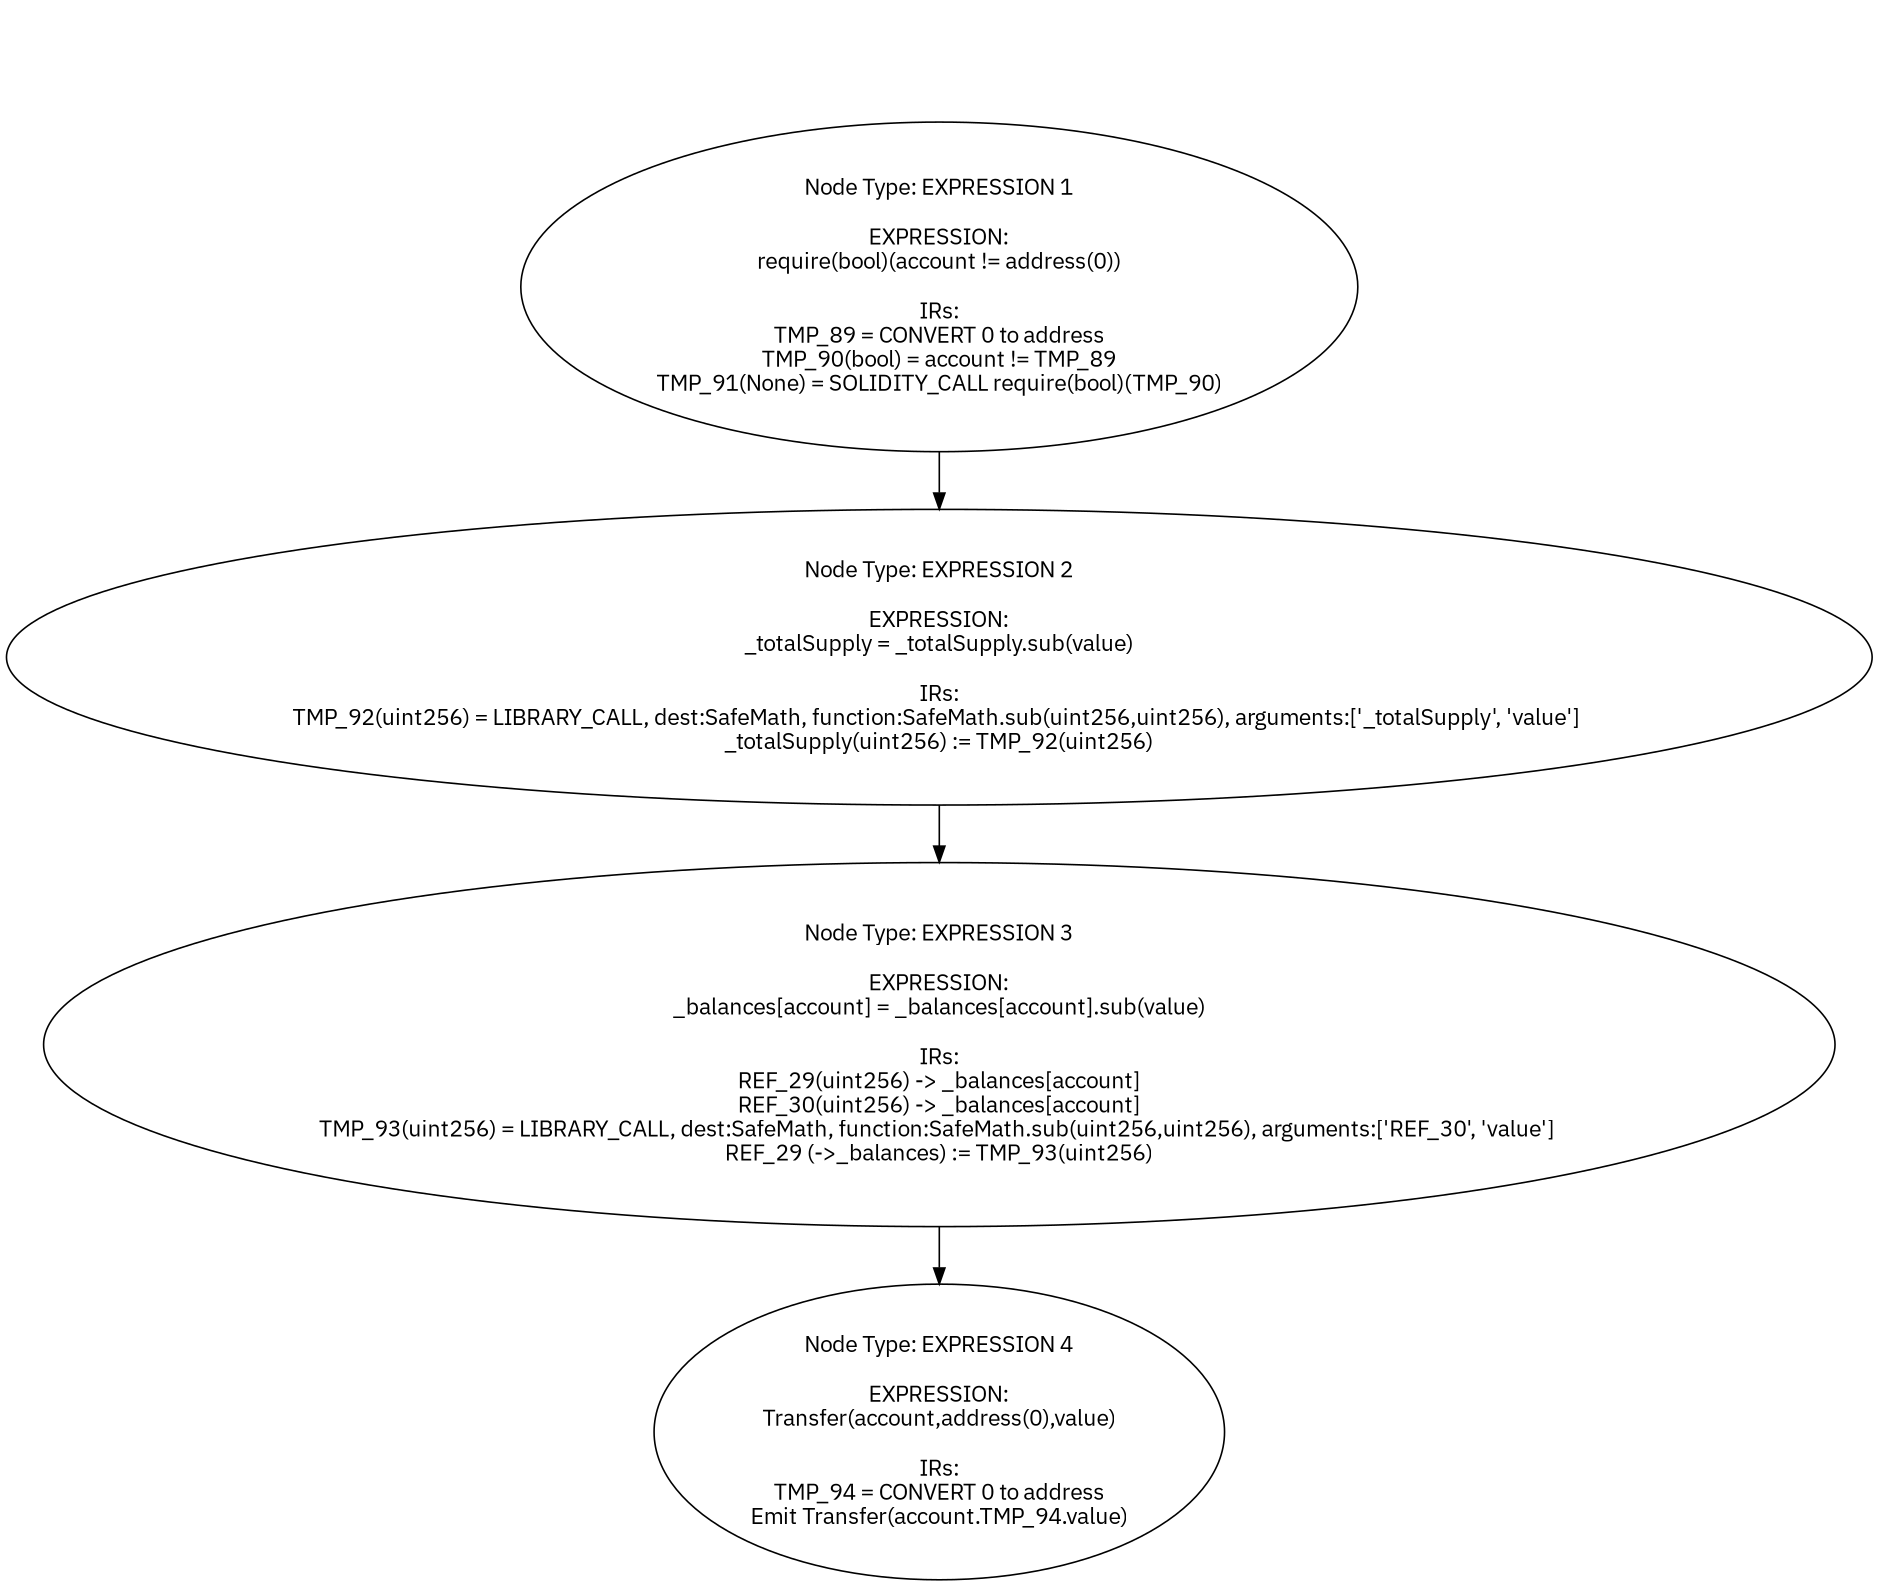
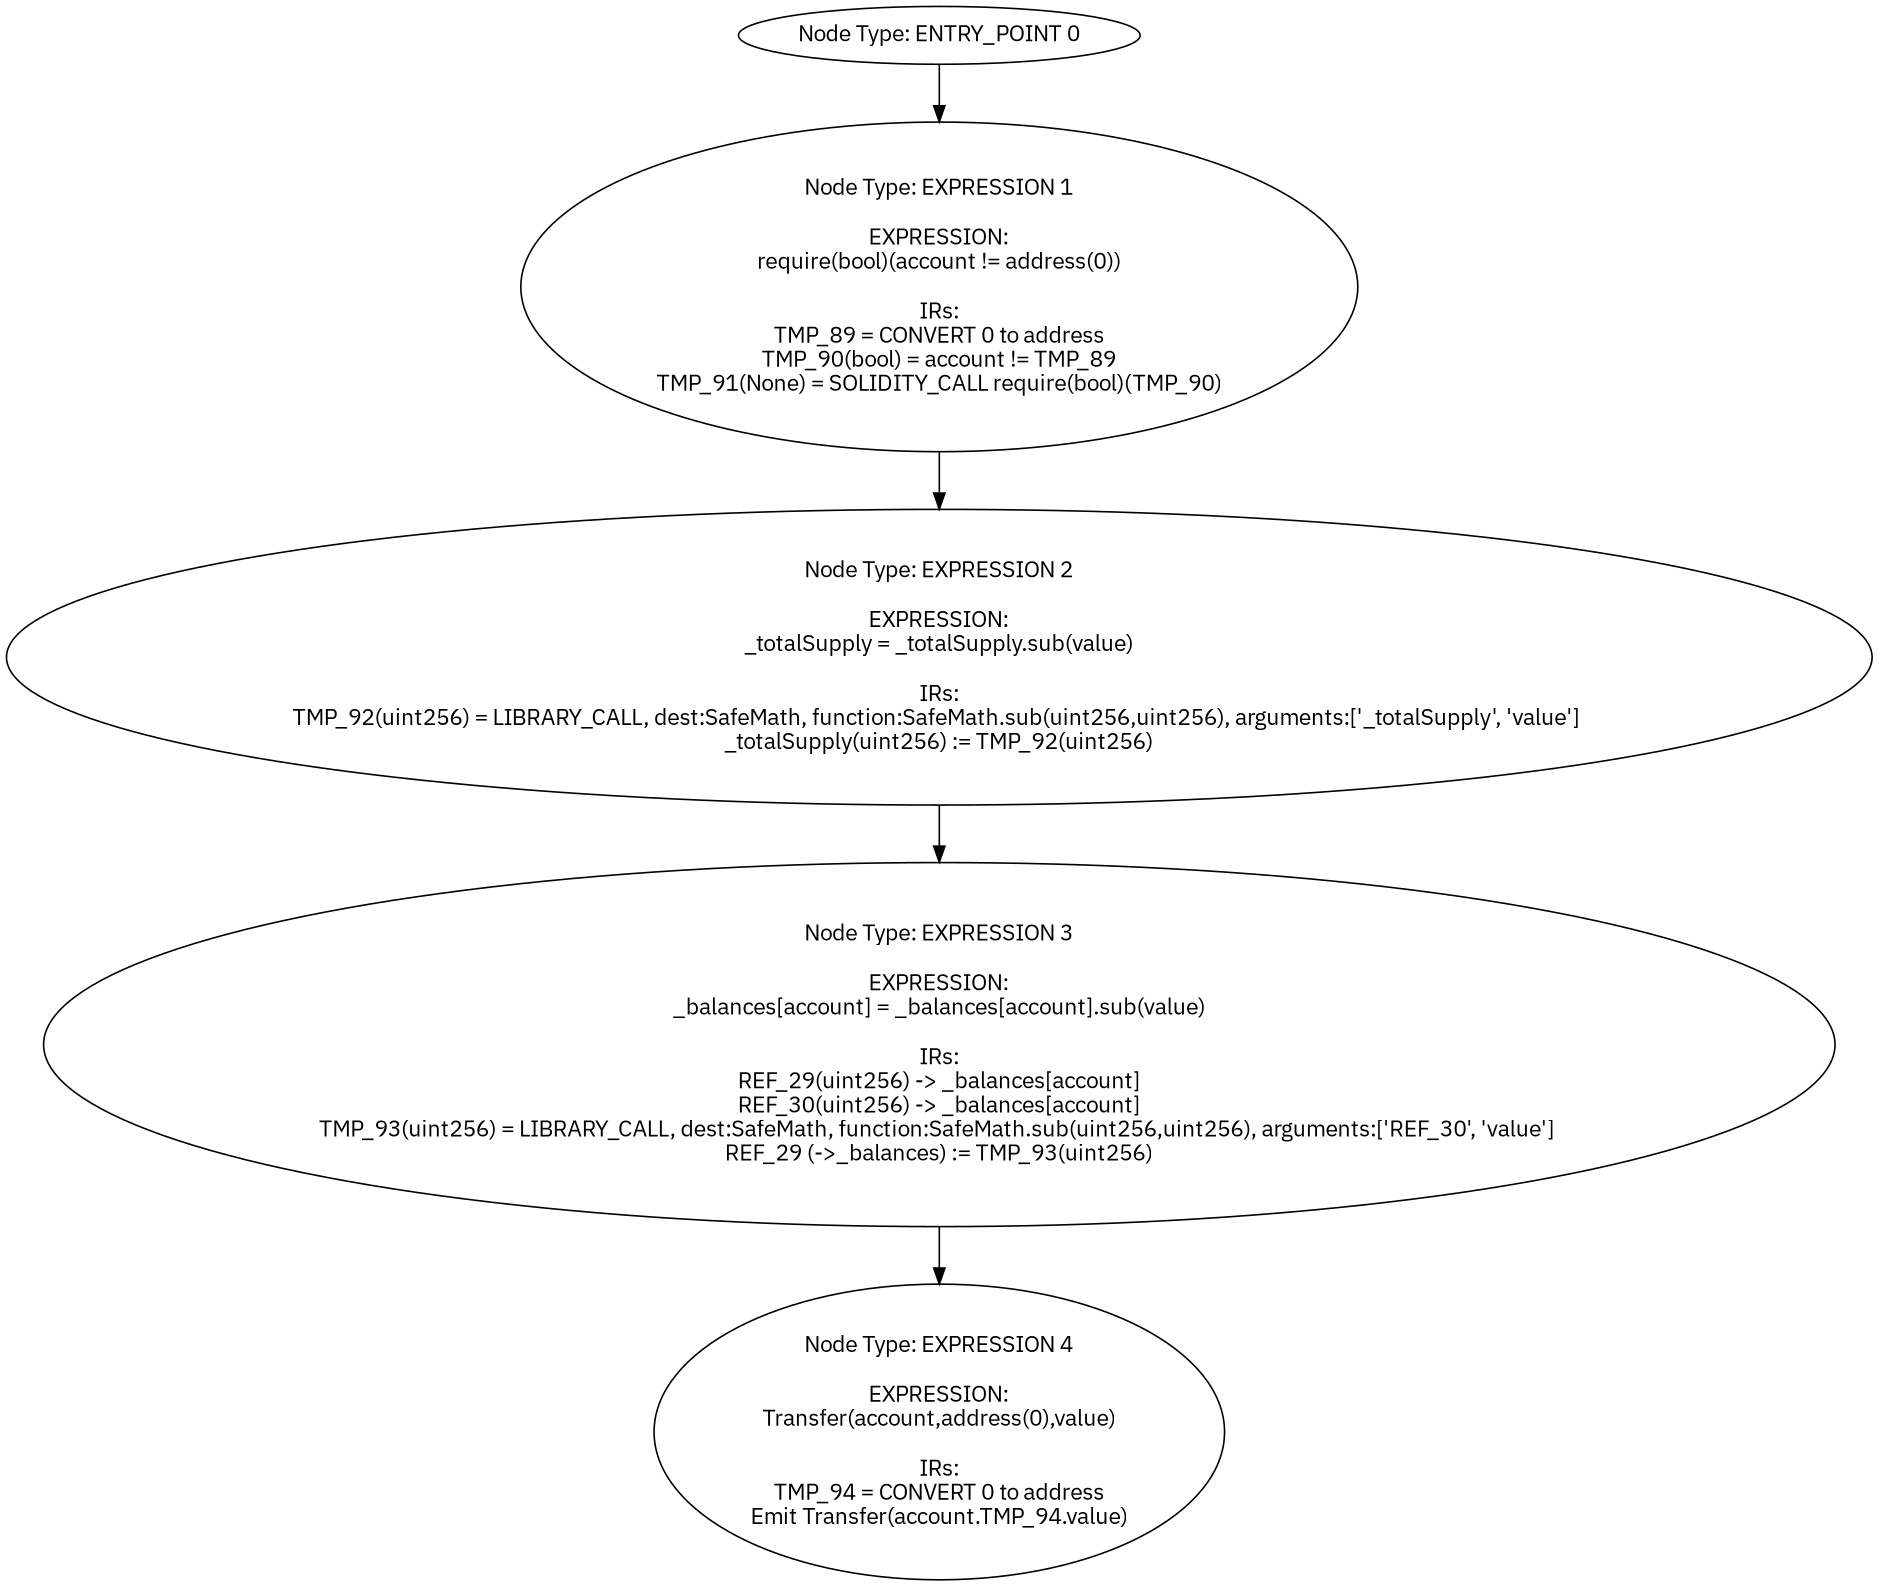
none -> (939, 35)
